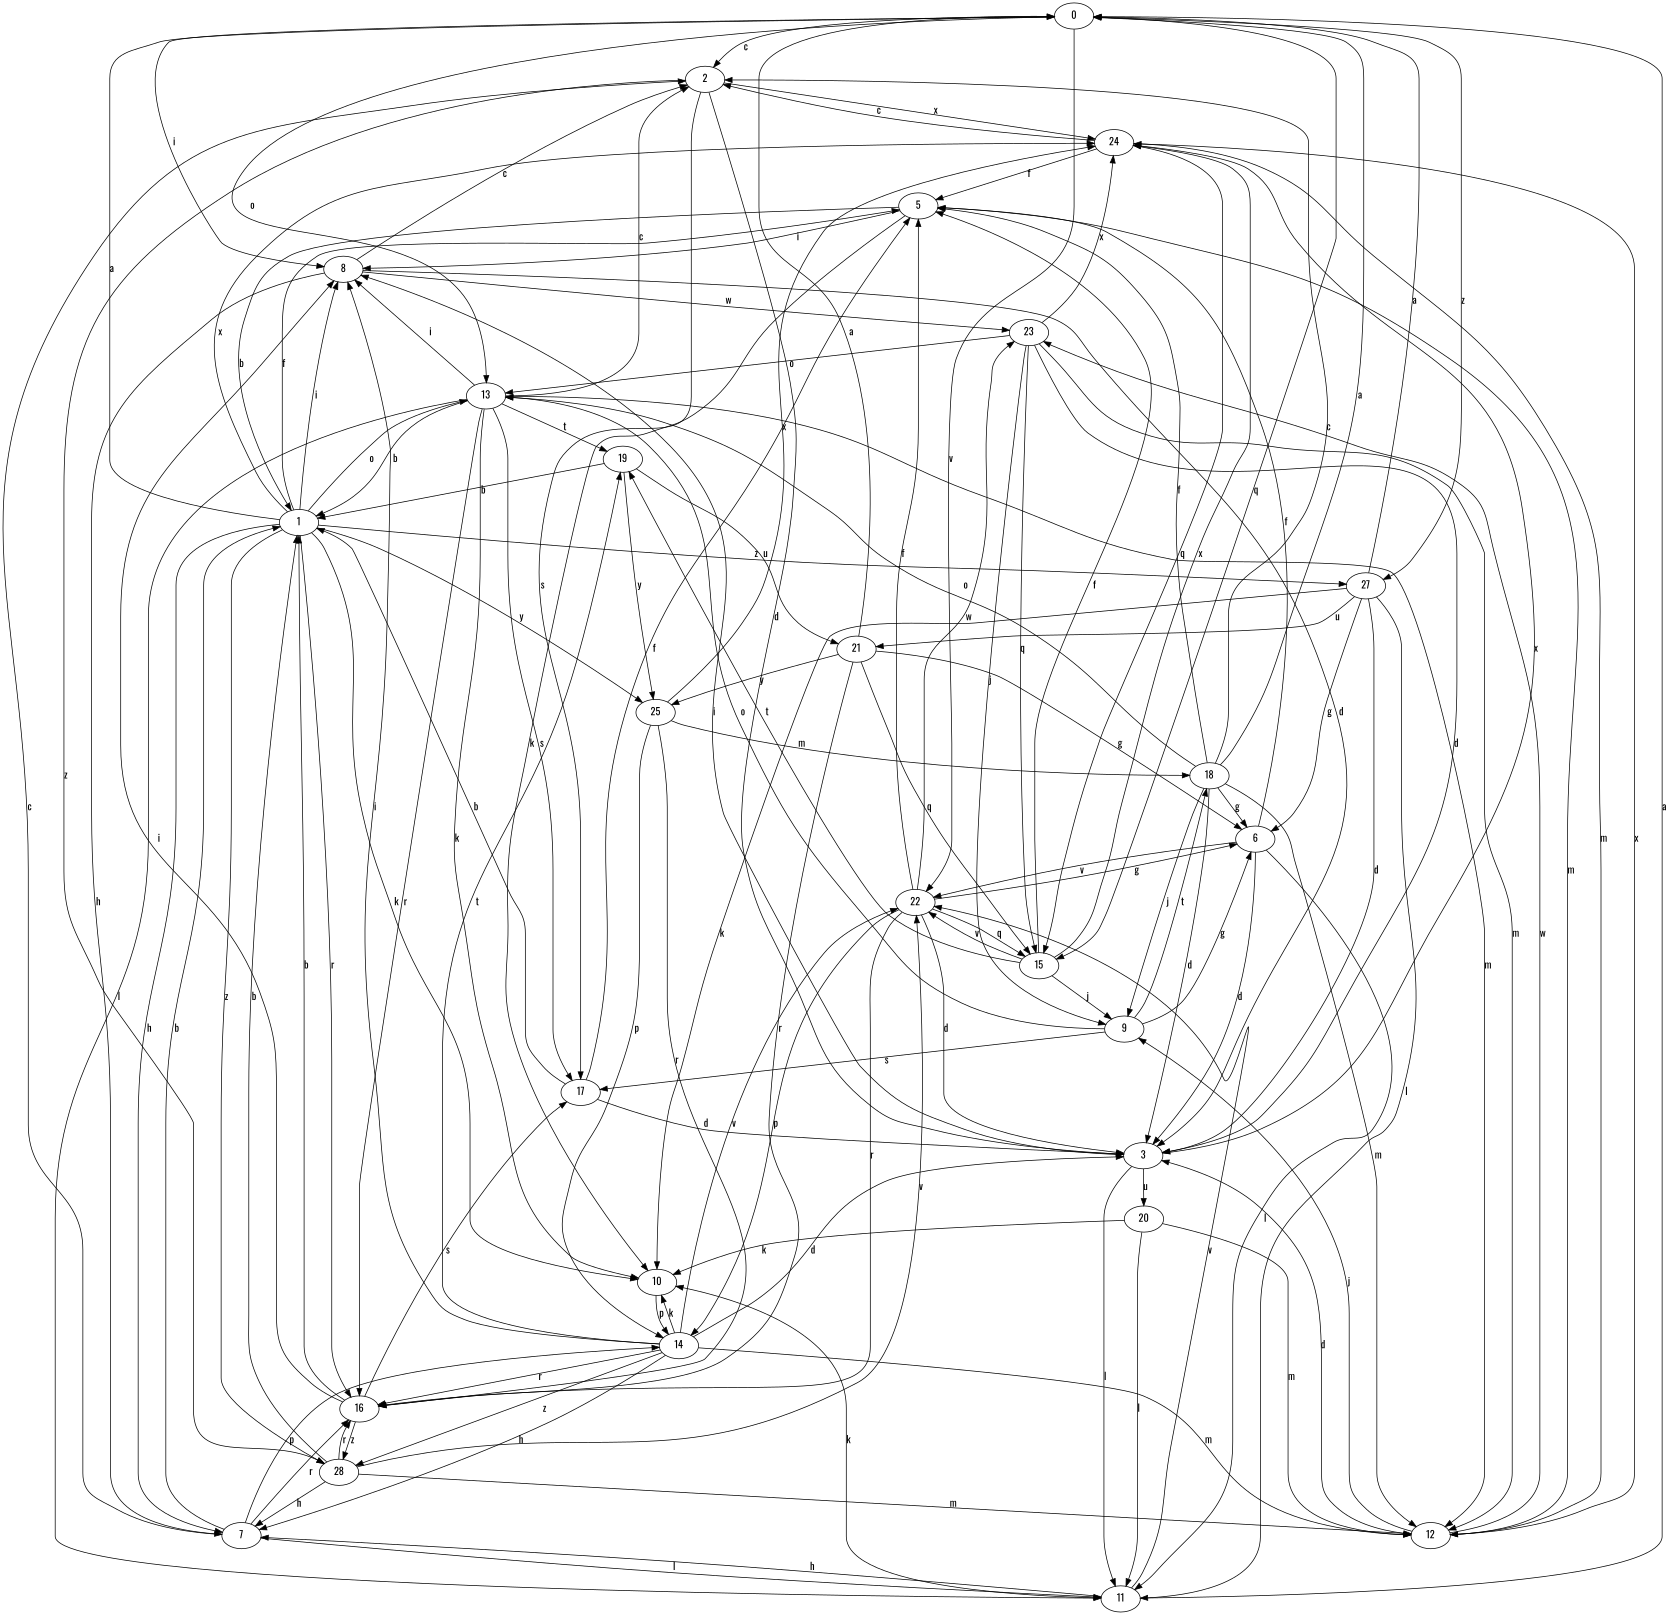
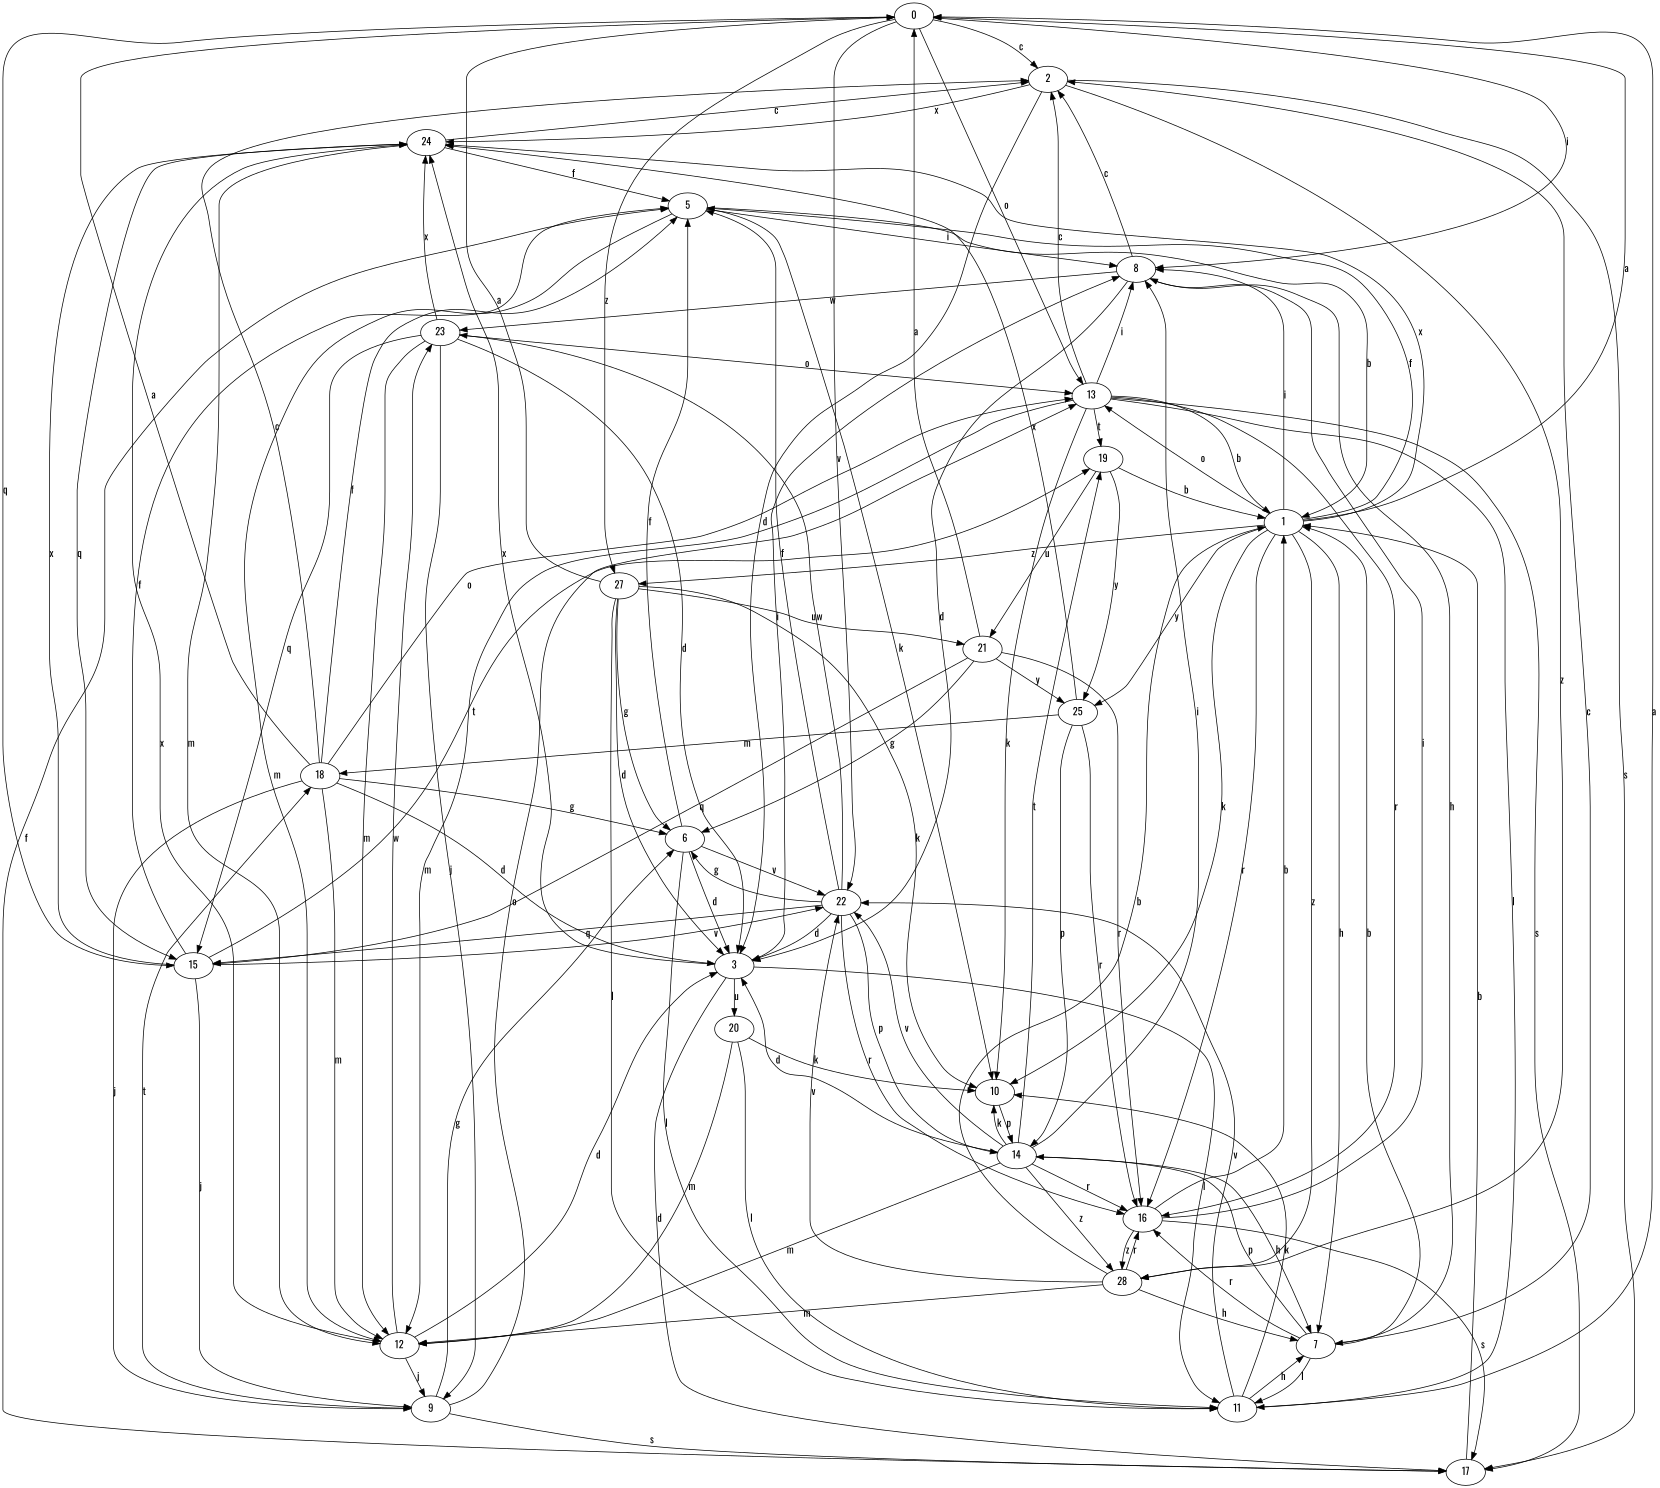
(855, 1141) -> (846, 1425)
